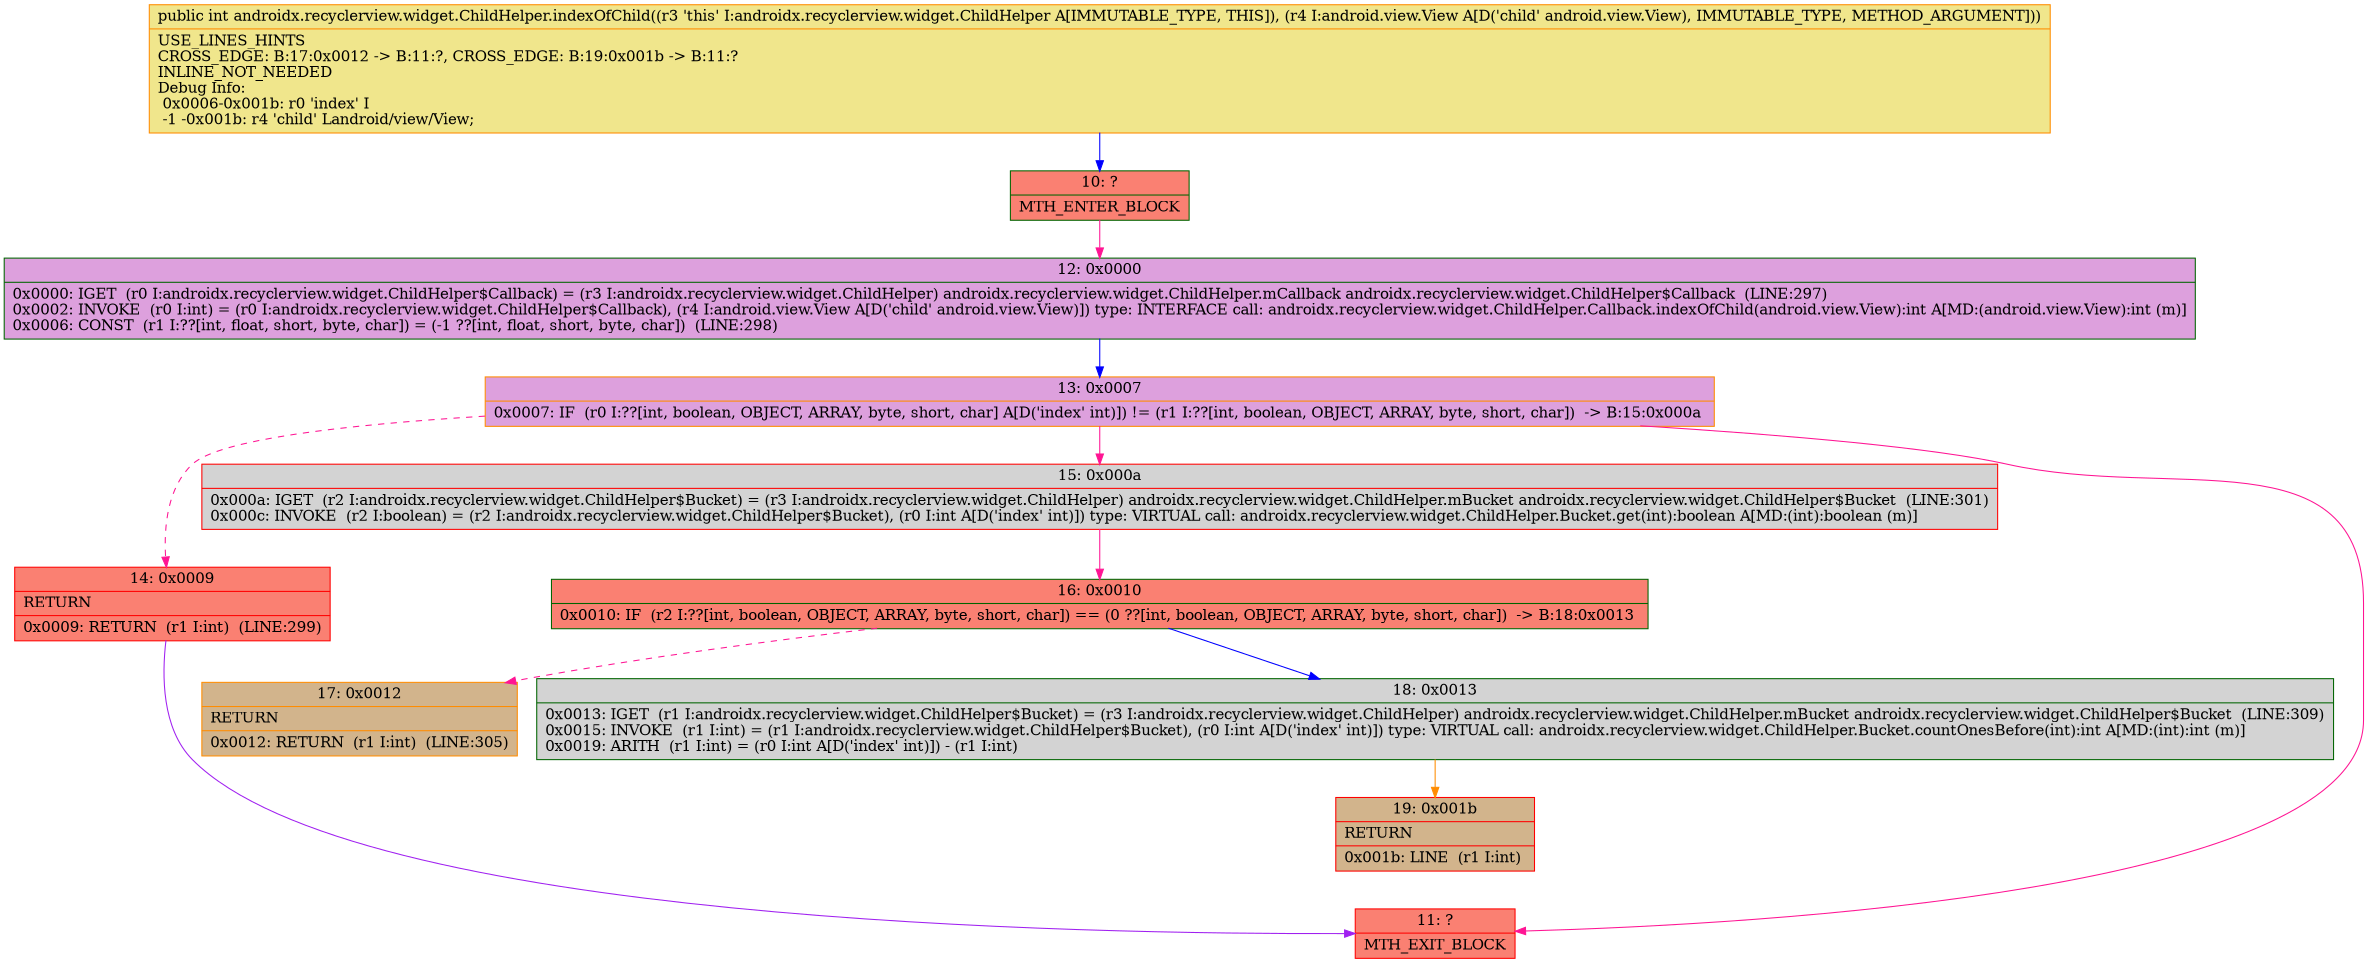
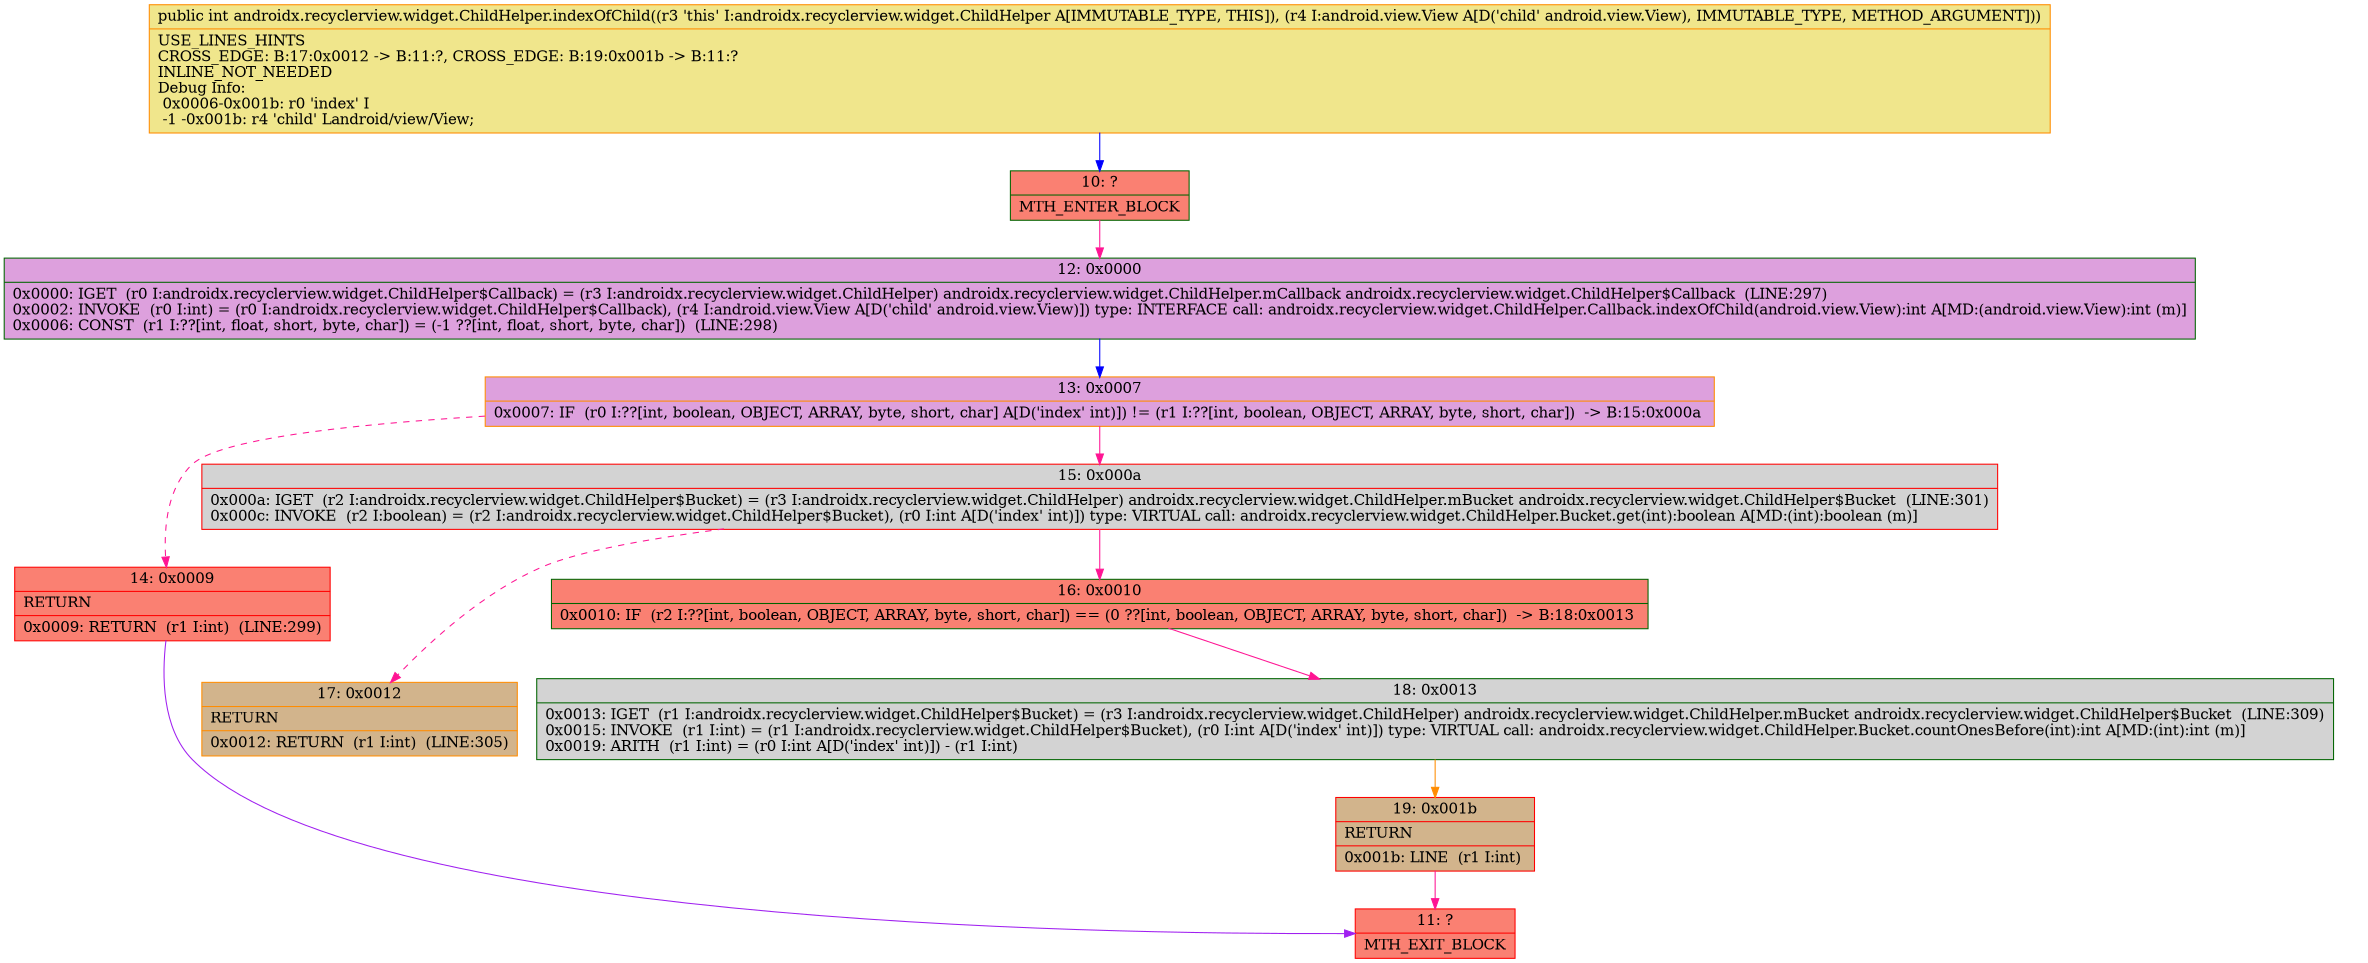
(696, 652) -> (544, 566)
(1239, 652) -> (1239, 652)
(2364, 713) -> (1435, 885)
